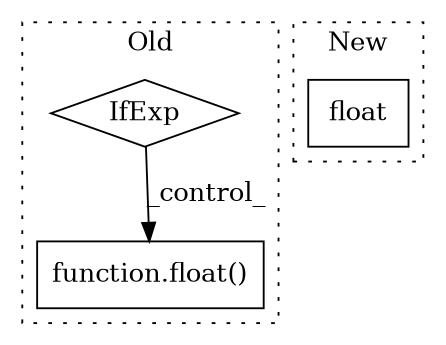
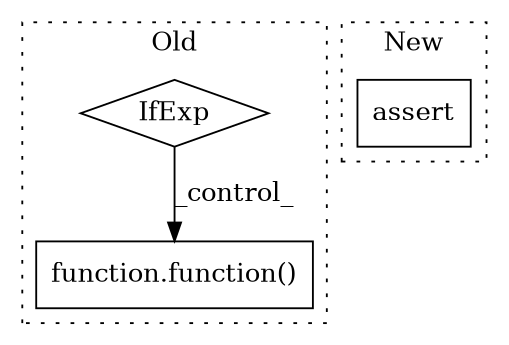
(358, 113) -> (414, 113)
(150, 275) -> (175, 275)
